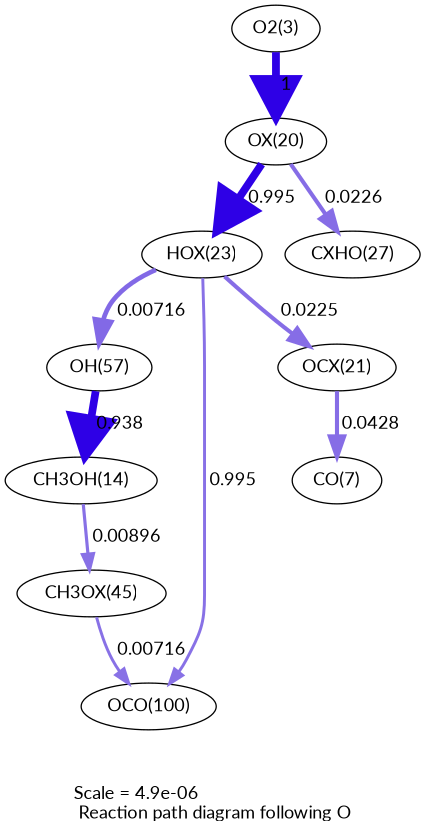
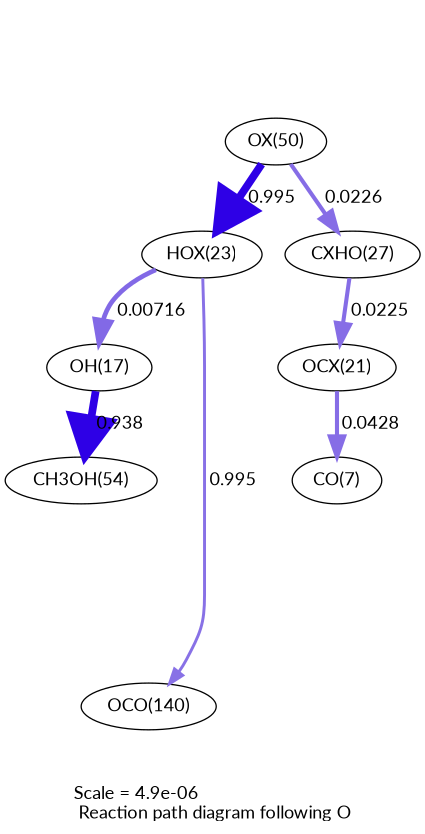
(276, 29) -> none
(276, 142) -> (276, 142)
(258, 306) -> (346, 301)
(99, 368) -> (99, 368)
(81, 480) -> (81, 480)
(92, 593) -> none
(149, 706) -> (149, 706)
